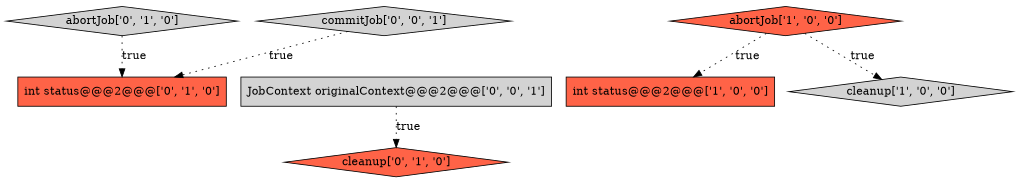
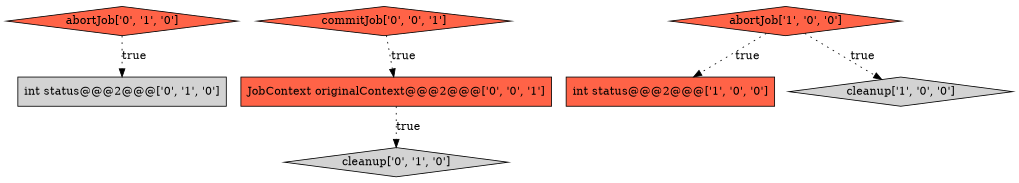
(122, 21) -> (122, 21)
(384, 21) -> (384, 21)
(265, 53) -> (389, 52)
(122, 92) -> (122, 92)
(396, 92) -> (396, 92)
(396, 162) -> (396, 162)
